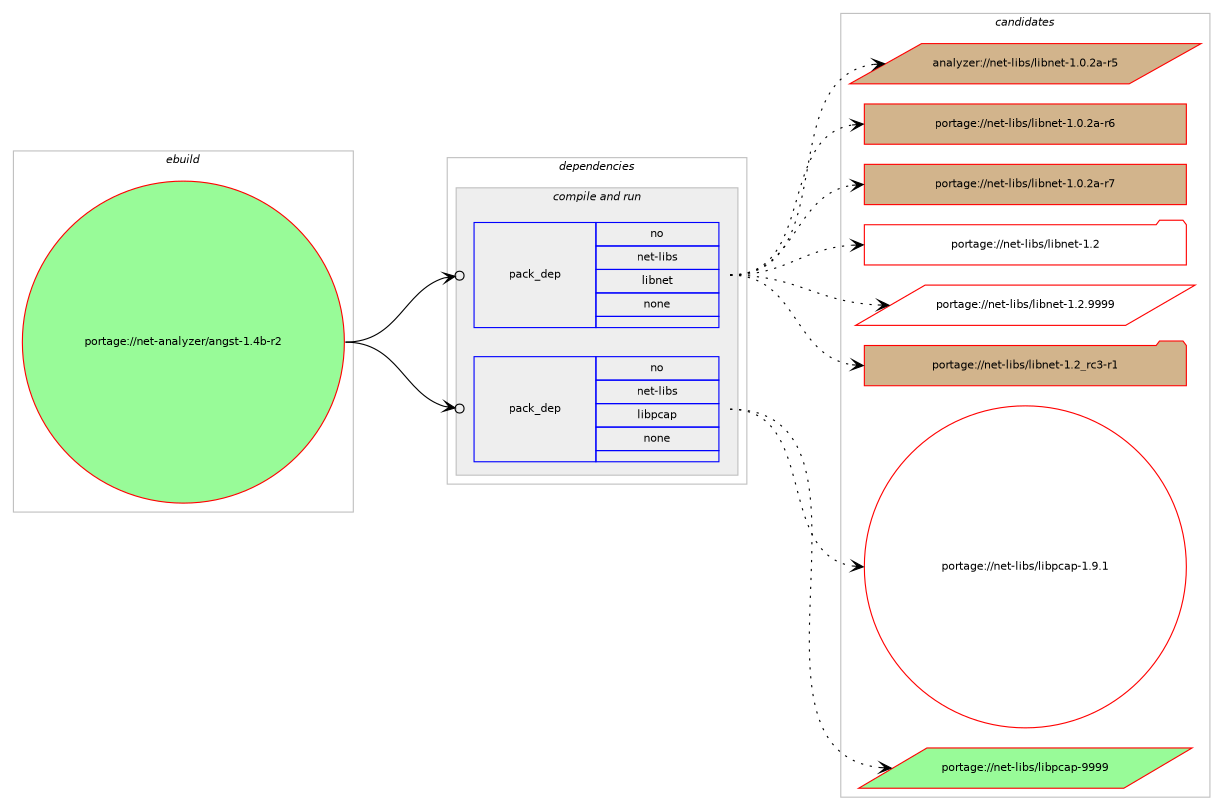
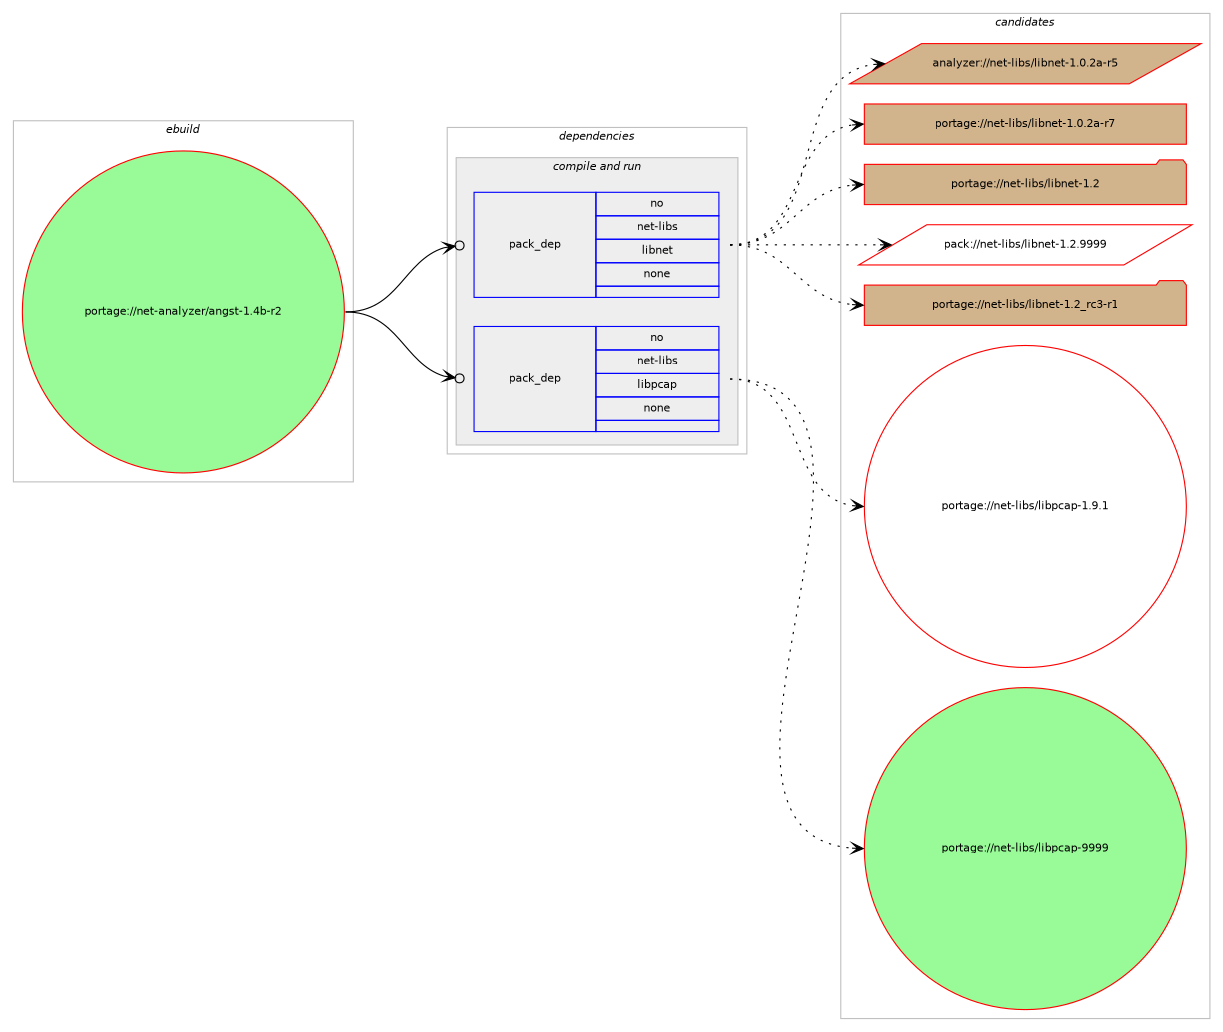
(1025, 124) -> none
(1025, 245) -> (1025, 184)
(1025, 305) -> (1025, 245)
(1025, 768) -> (1025, 849)
